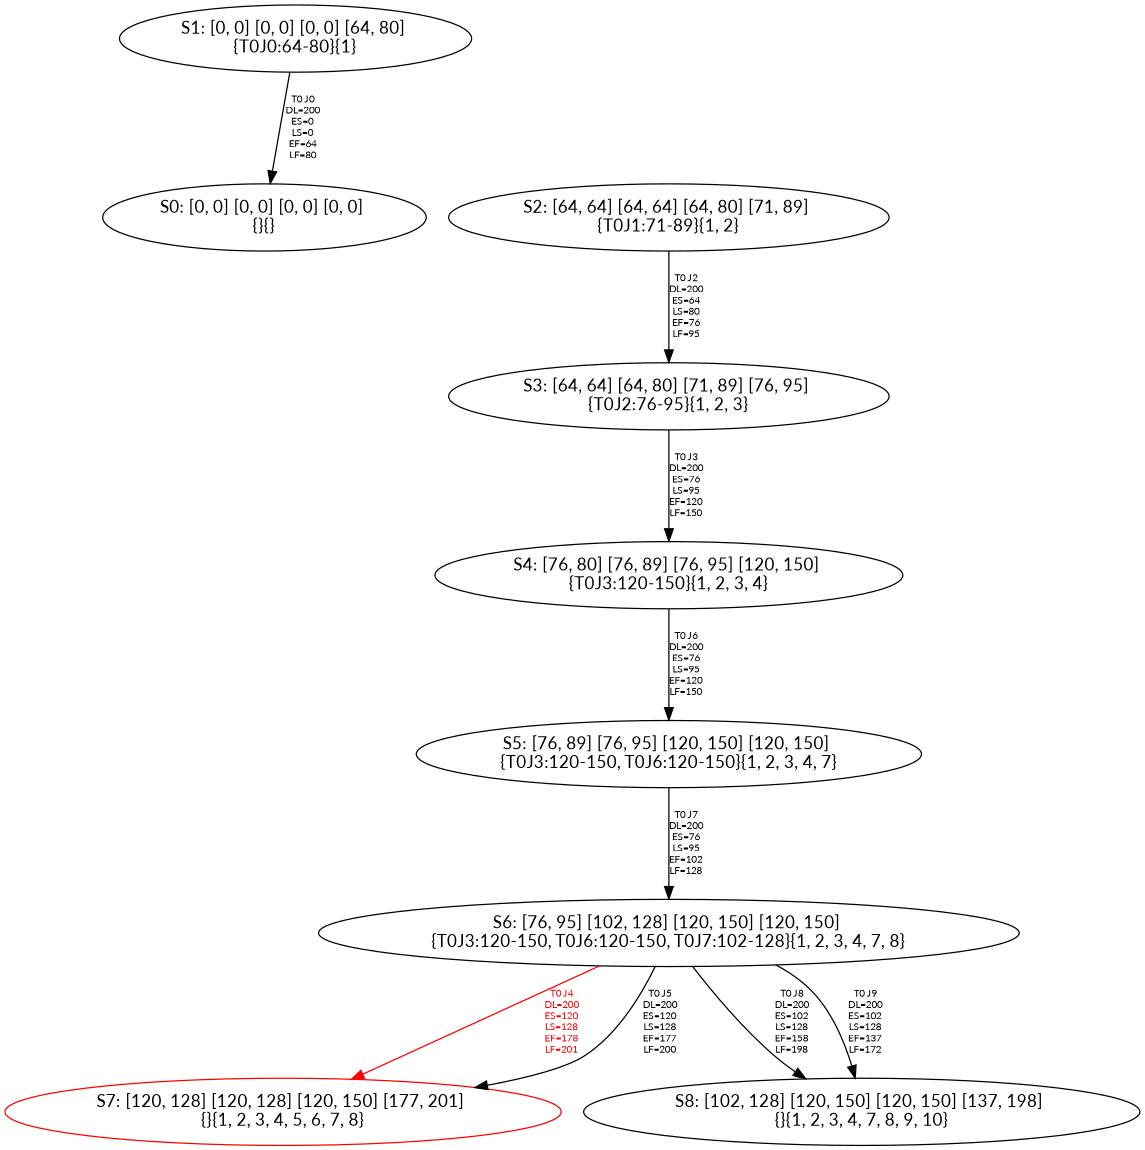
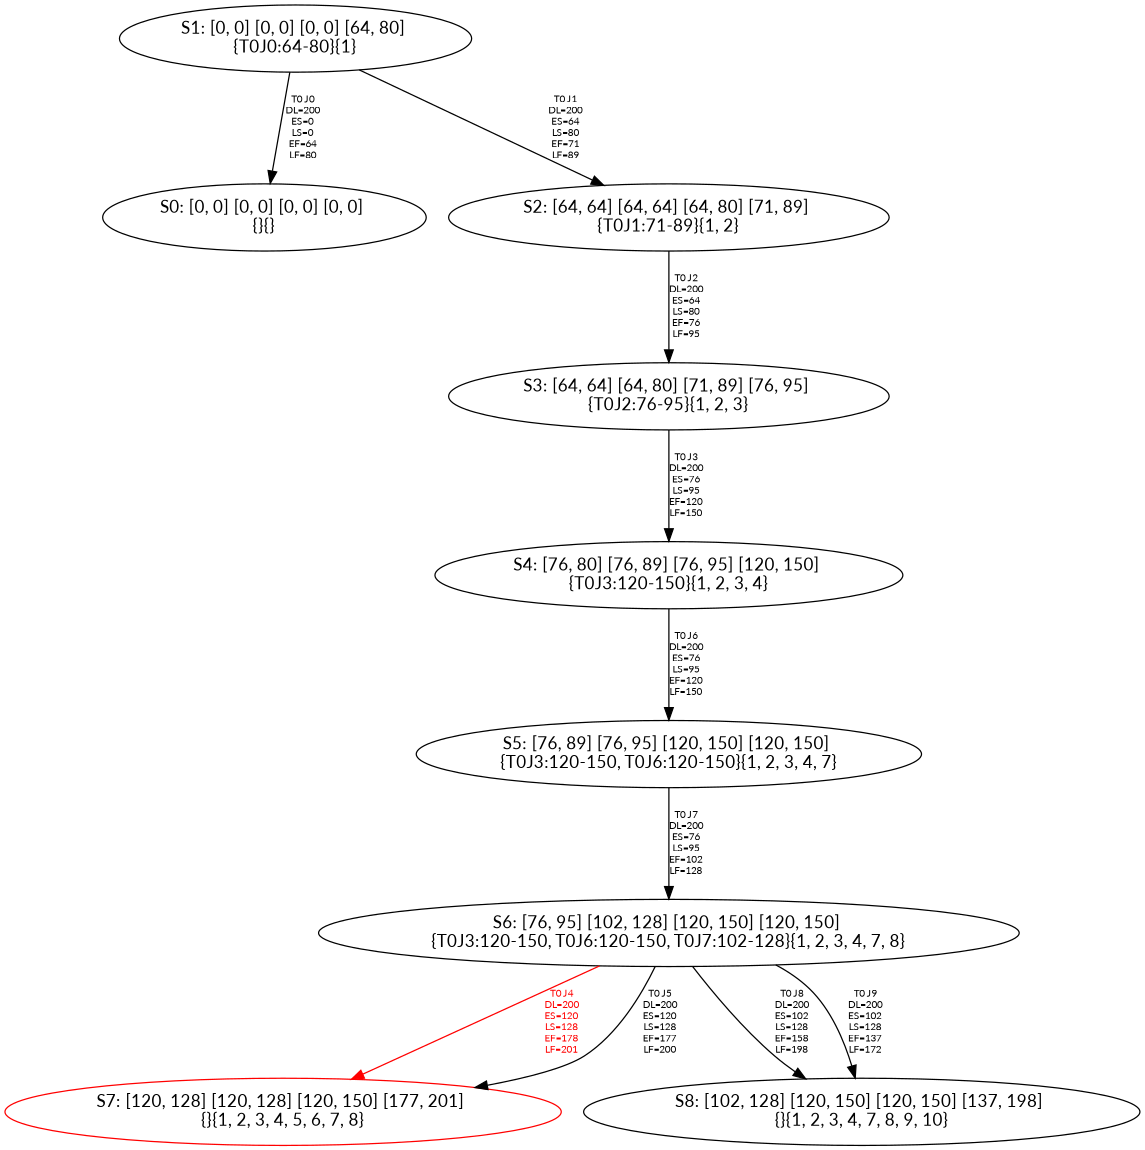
none -> (476, 125)
